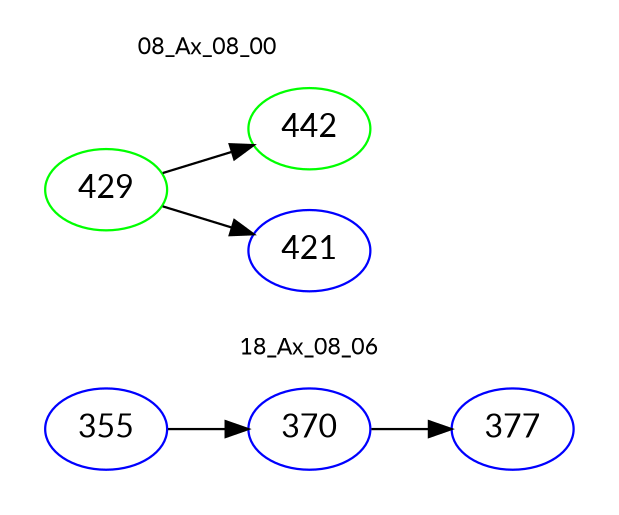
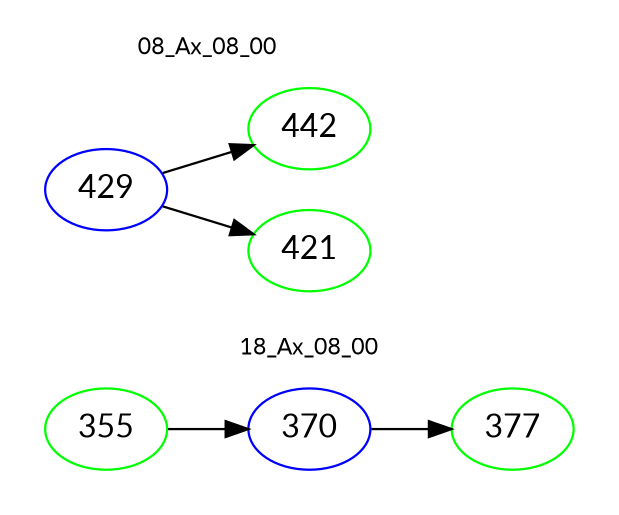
(106, 190) -> (106, 190)
(309, 251) -> (309, 251)
(309, 349) -> (309, 349)
(106, 429) -> (106, 429)
(513, 429) -> (513, 429)
